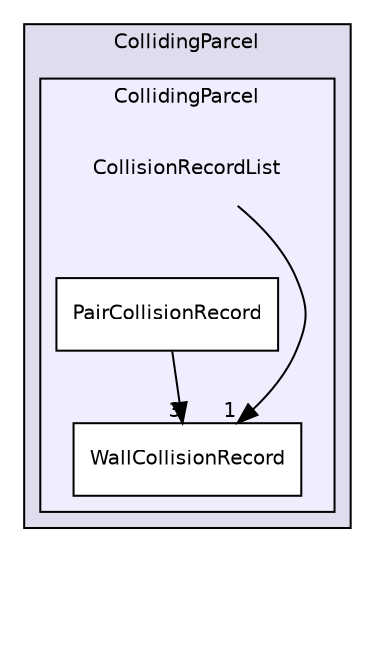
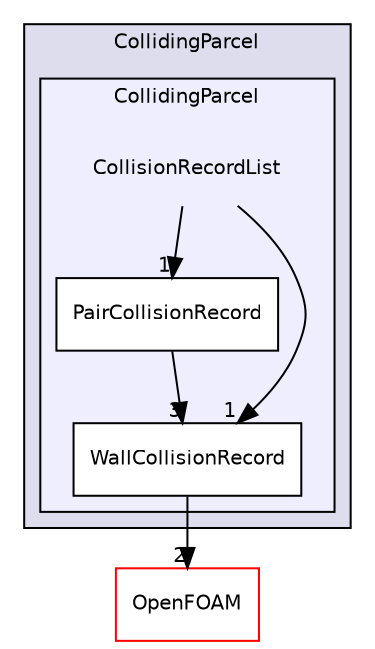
none -> (179, 232)
none -> (187, 605)
